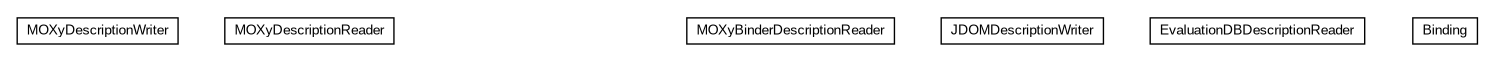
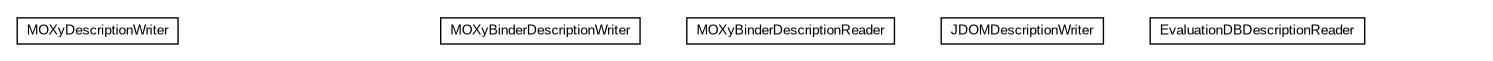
(309, 30) -> none
none -> (540, 30)
(1444, 30) -> none
